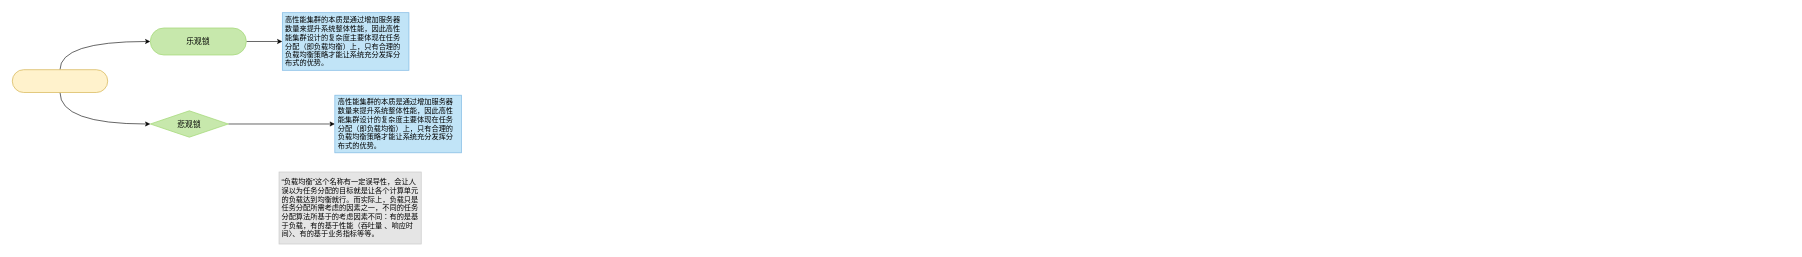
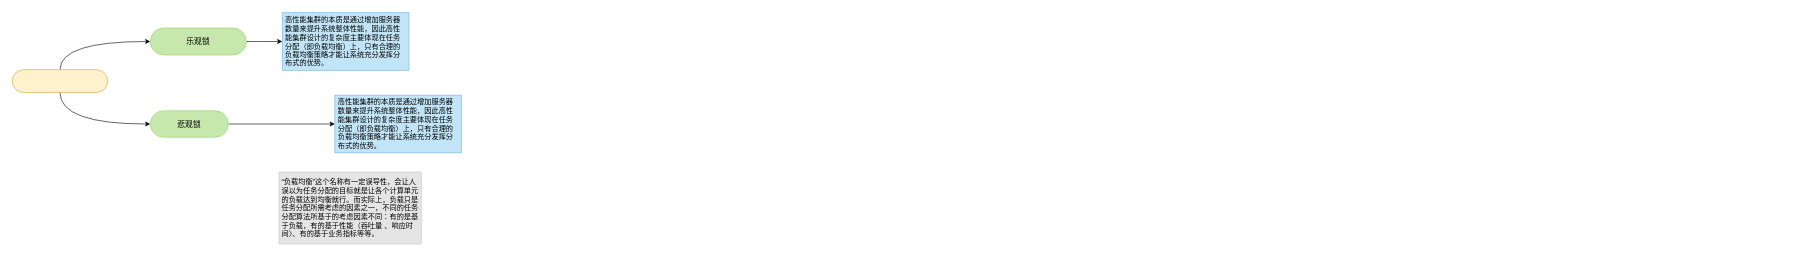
(189, 124) -> (189, 124)
